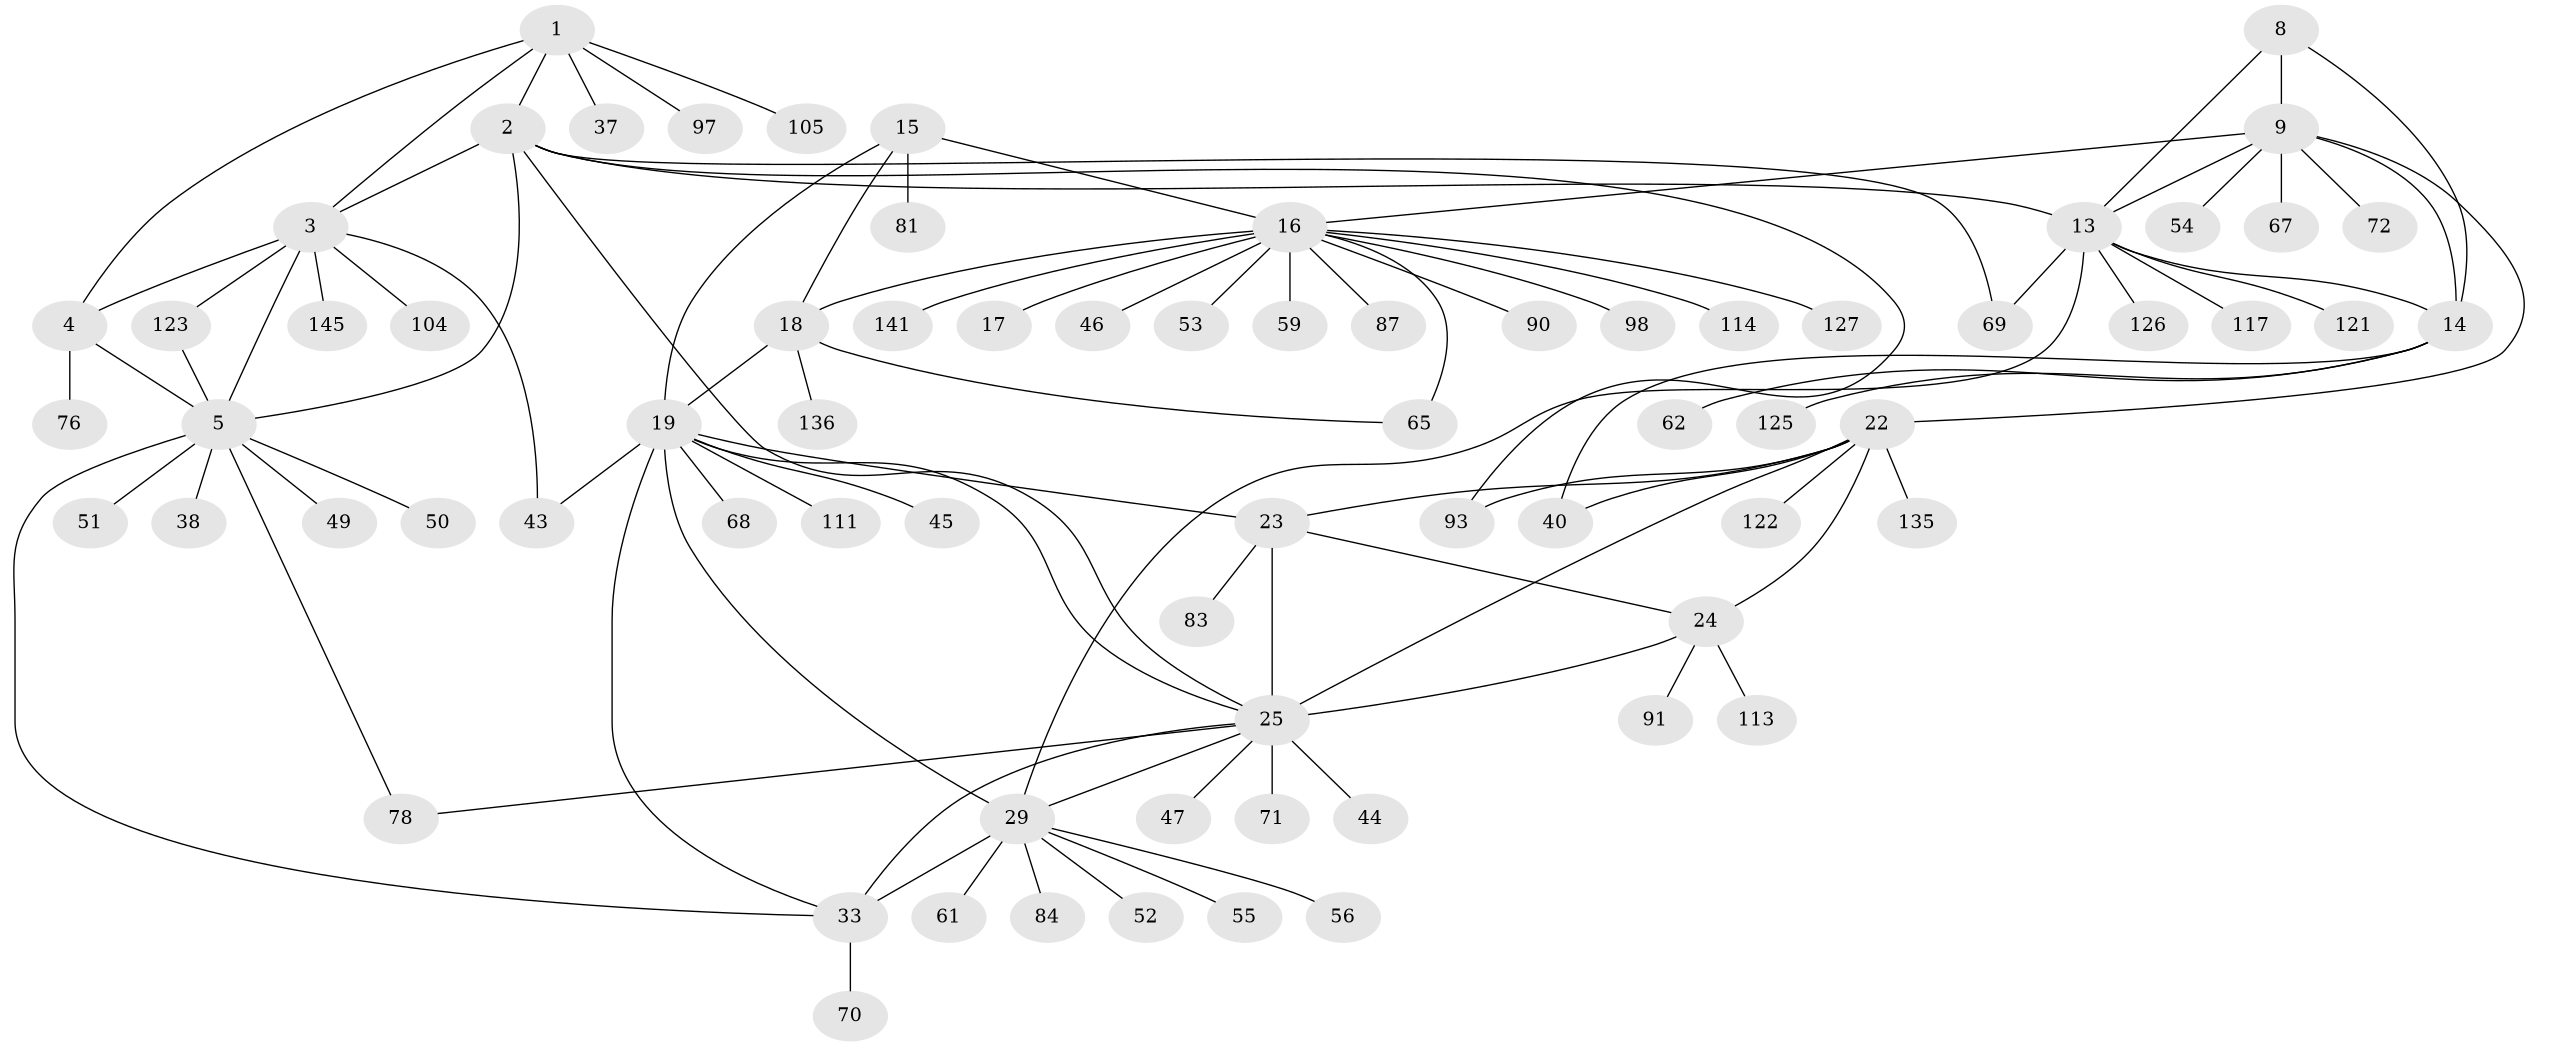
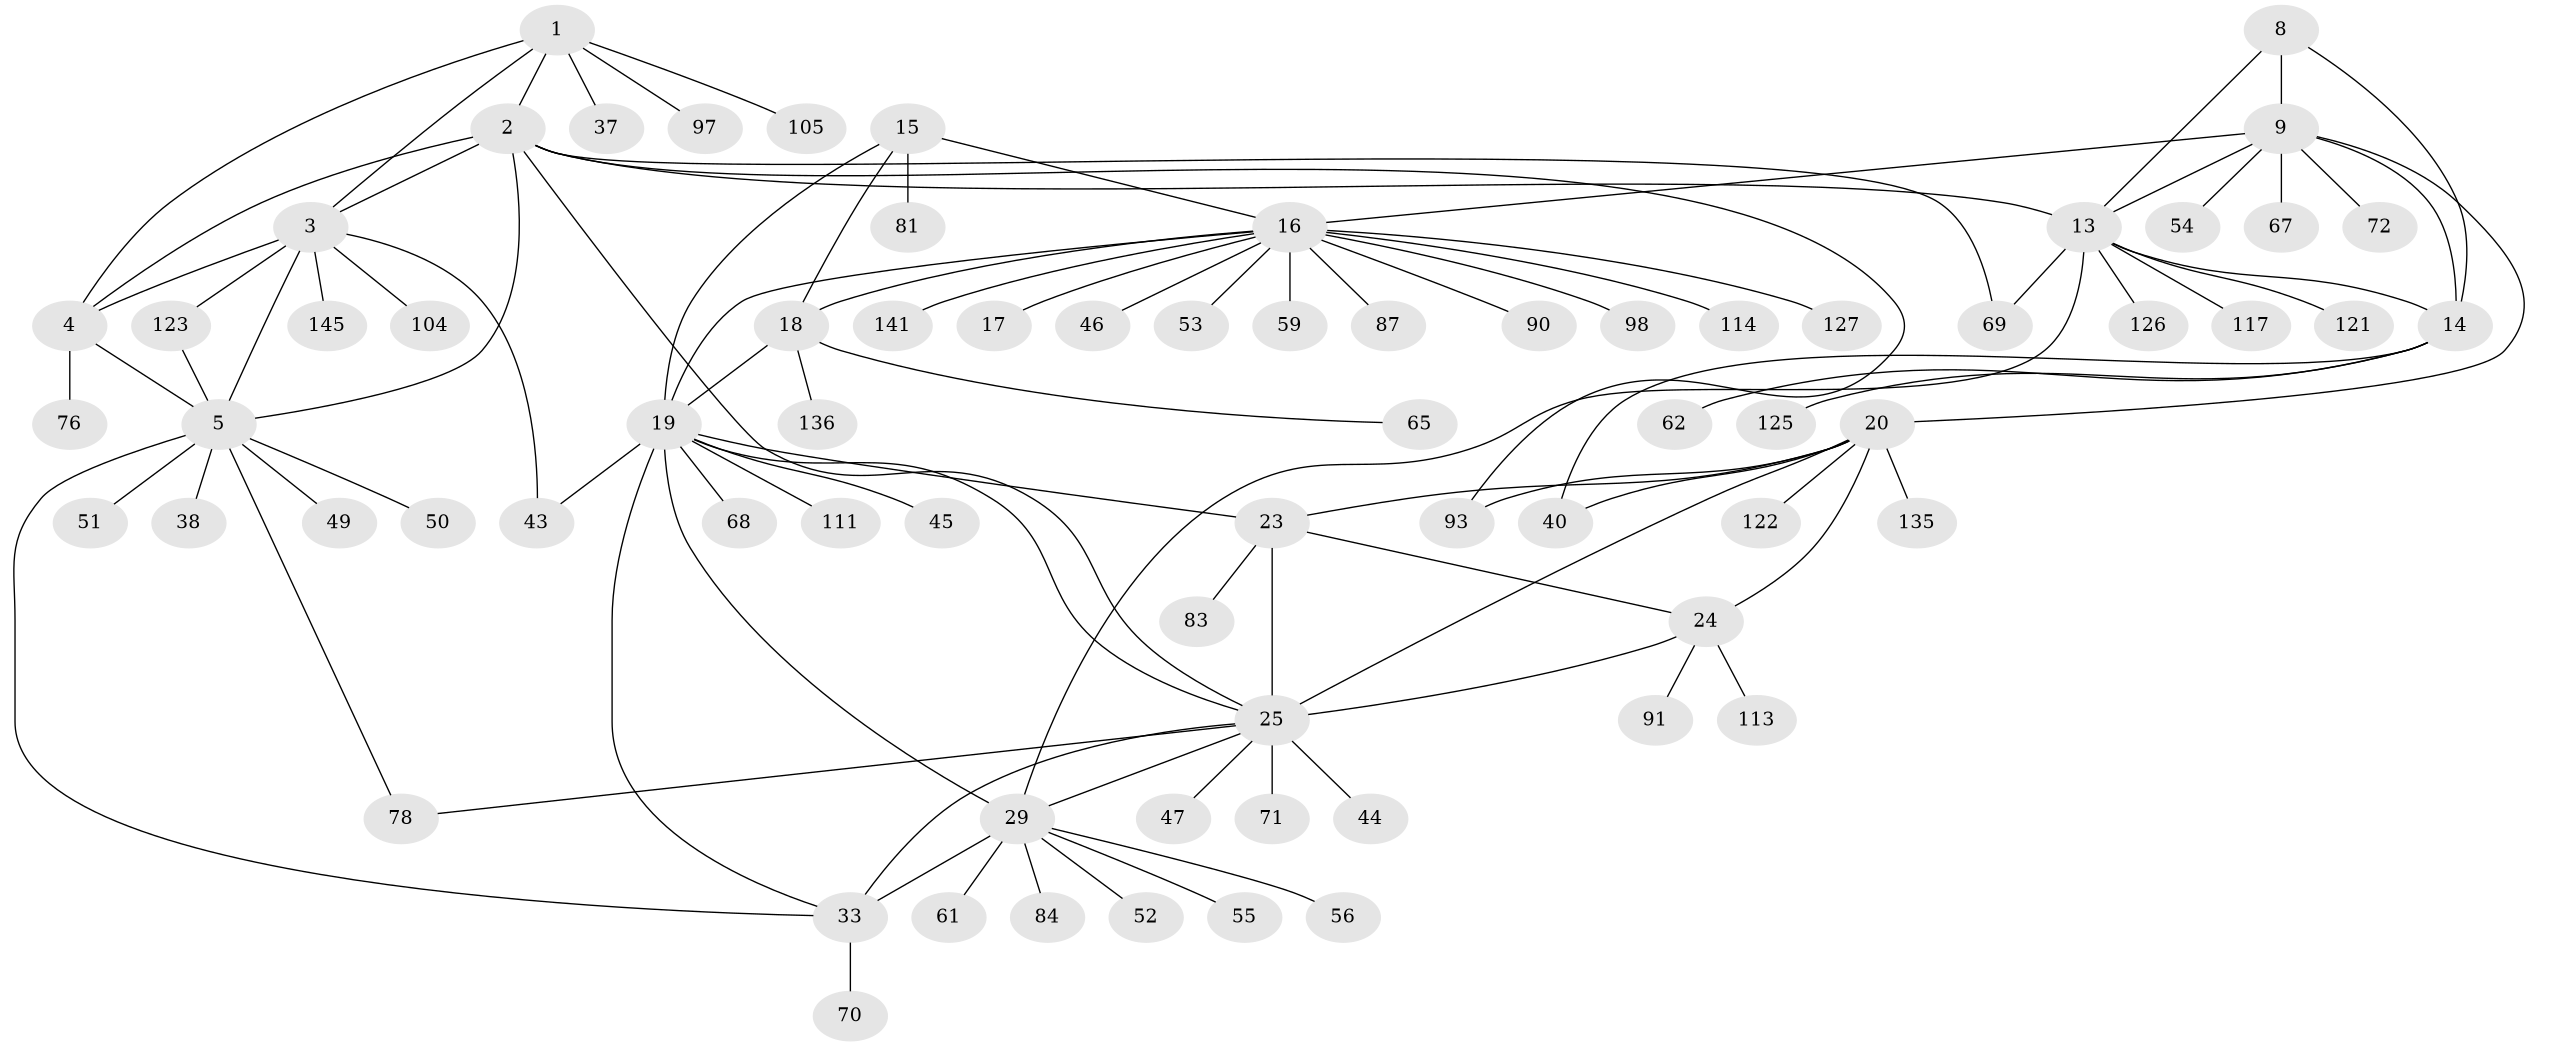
none -> (273, 198)
(1429, 289) -> (935, 264)
(1877, 425) -> (1877, 425)
